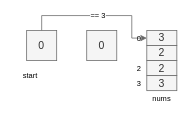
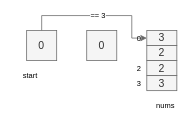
(162, 98) -> (165, 105)
